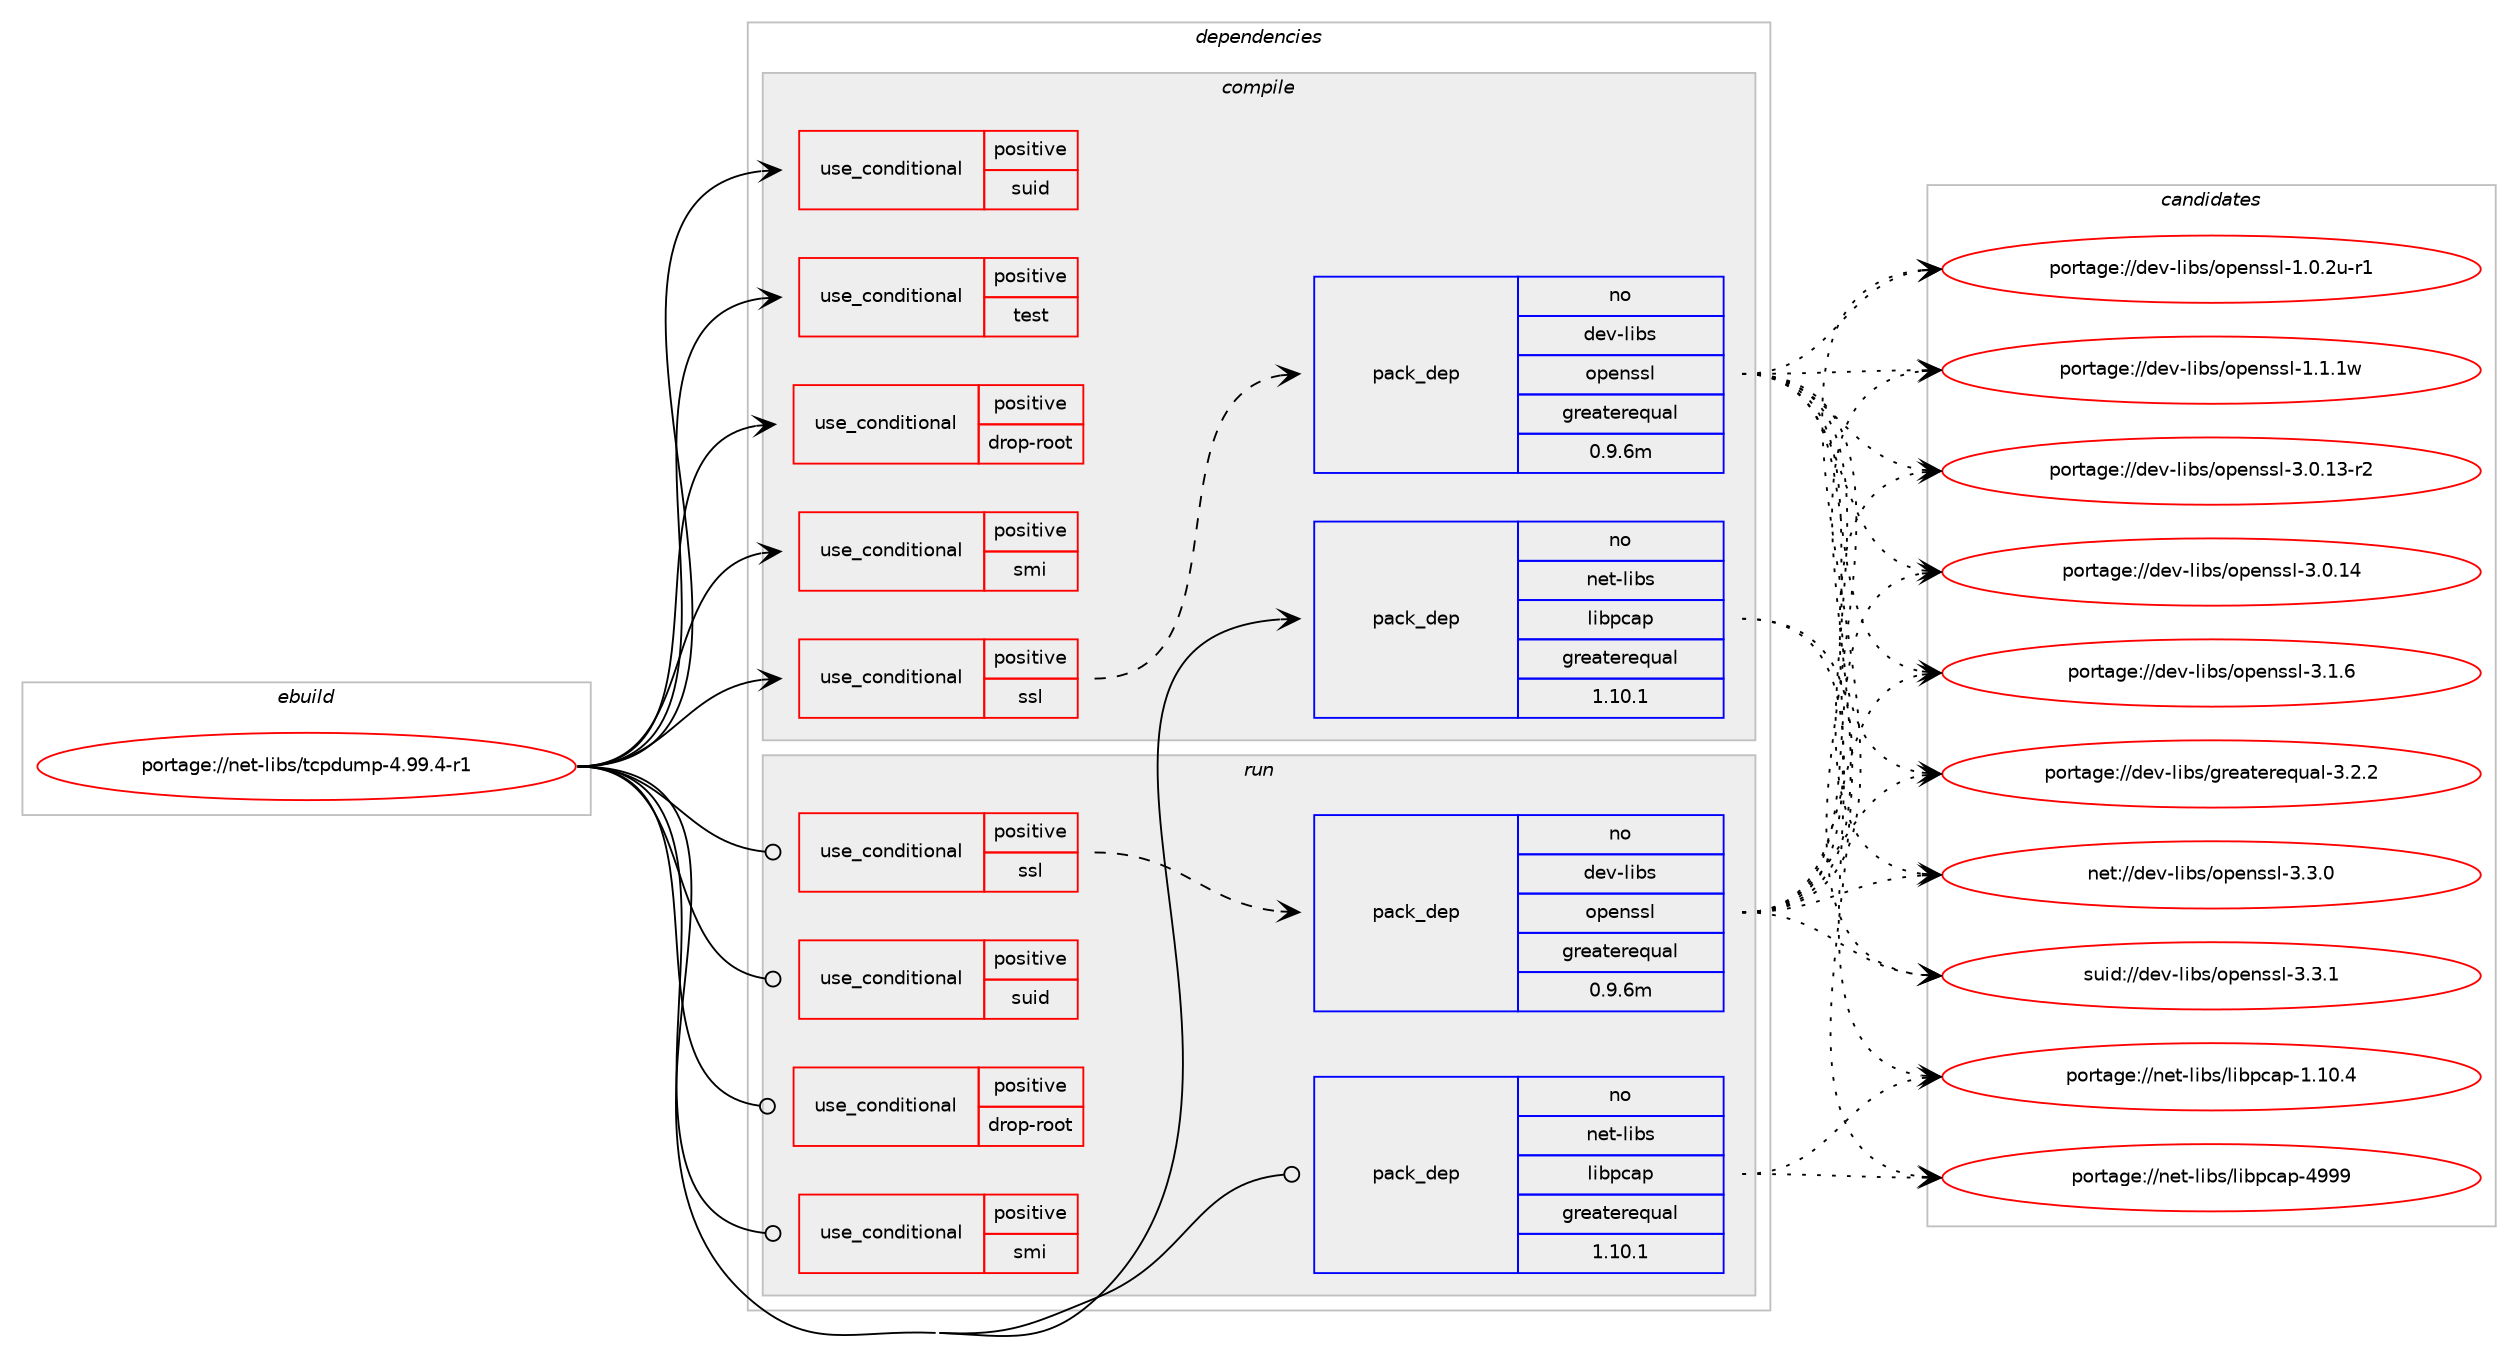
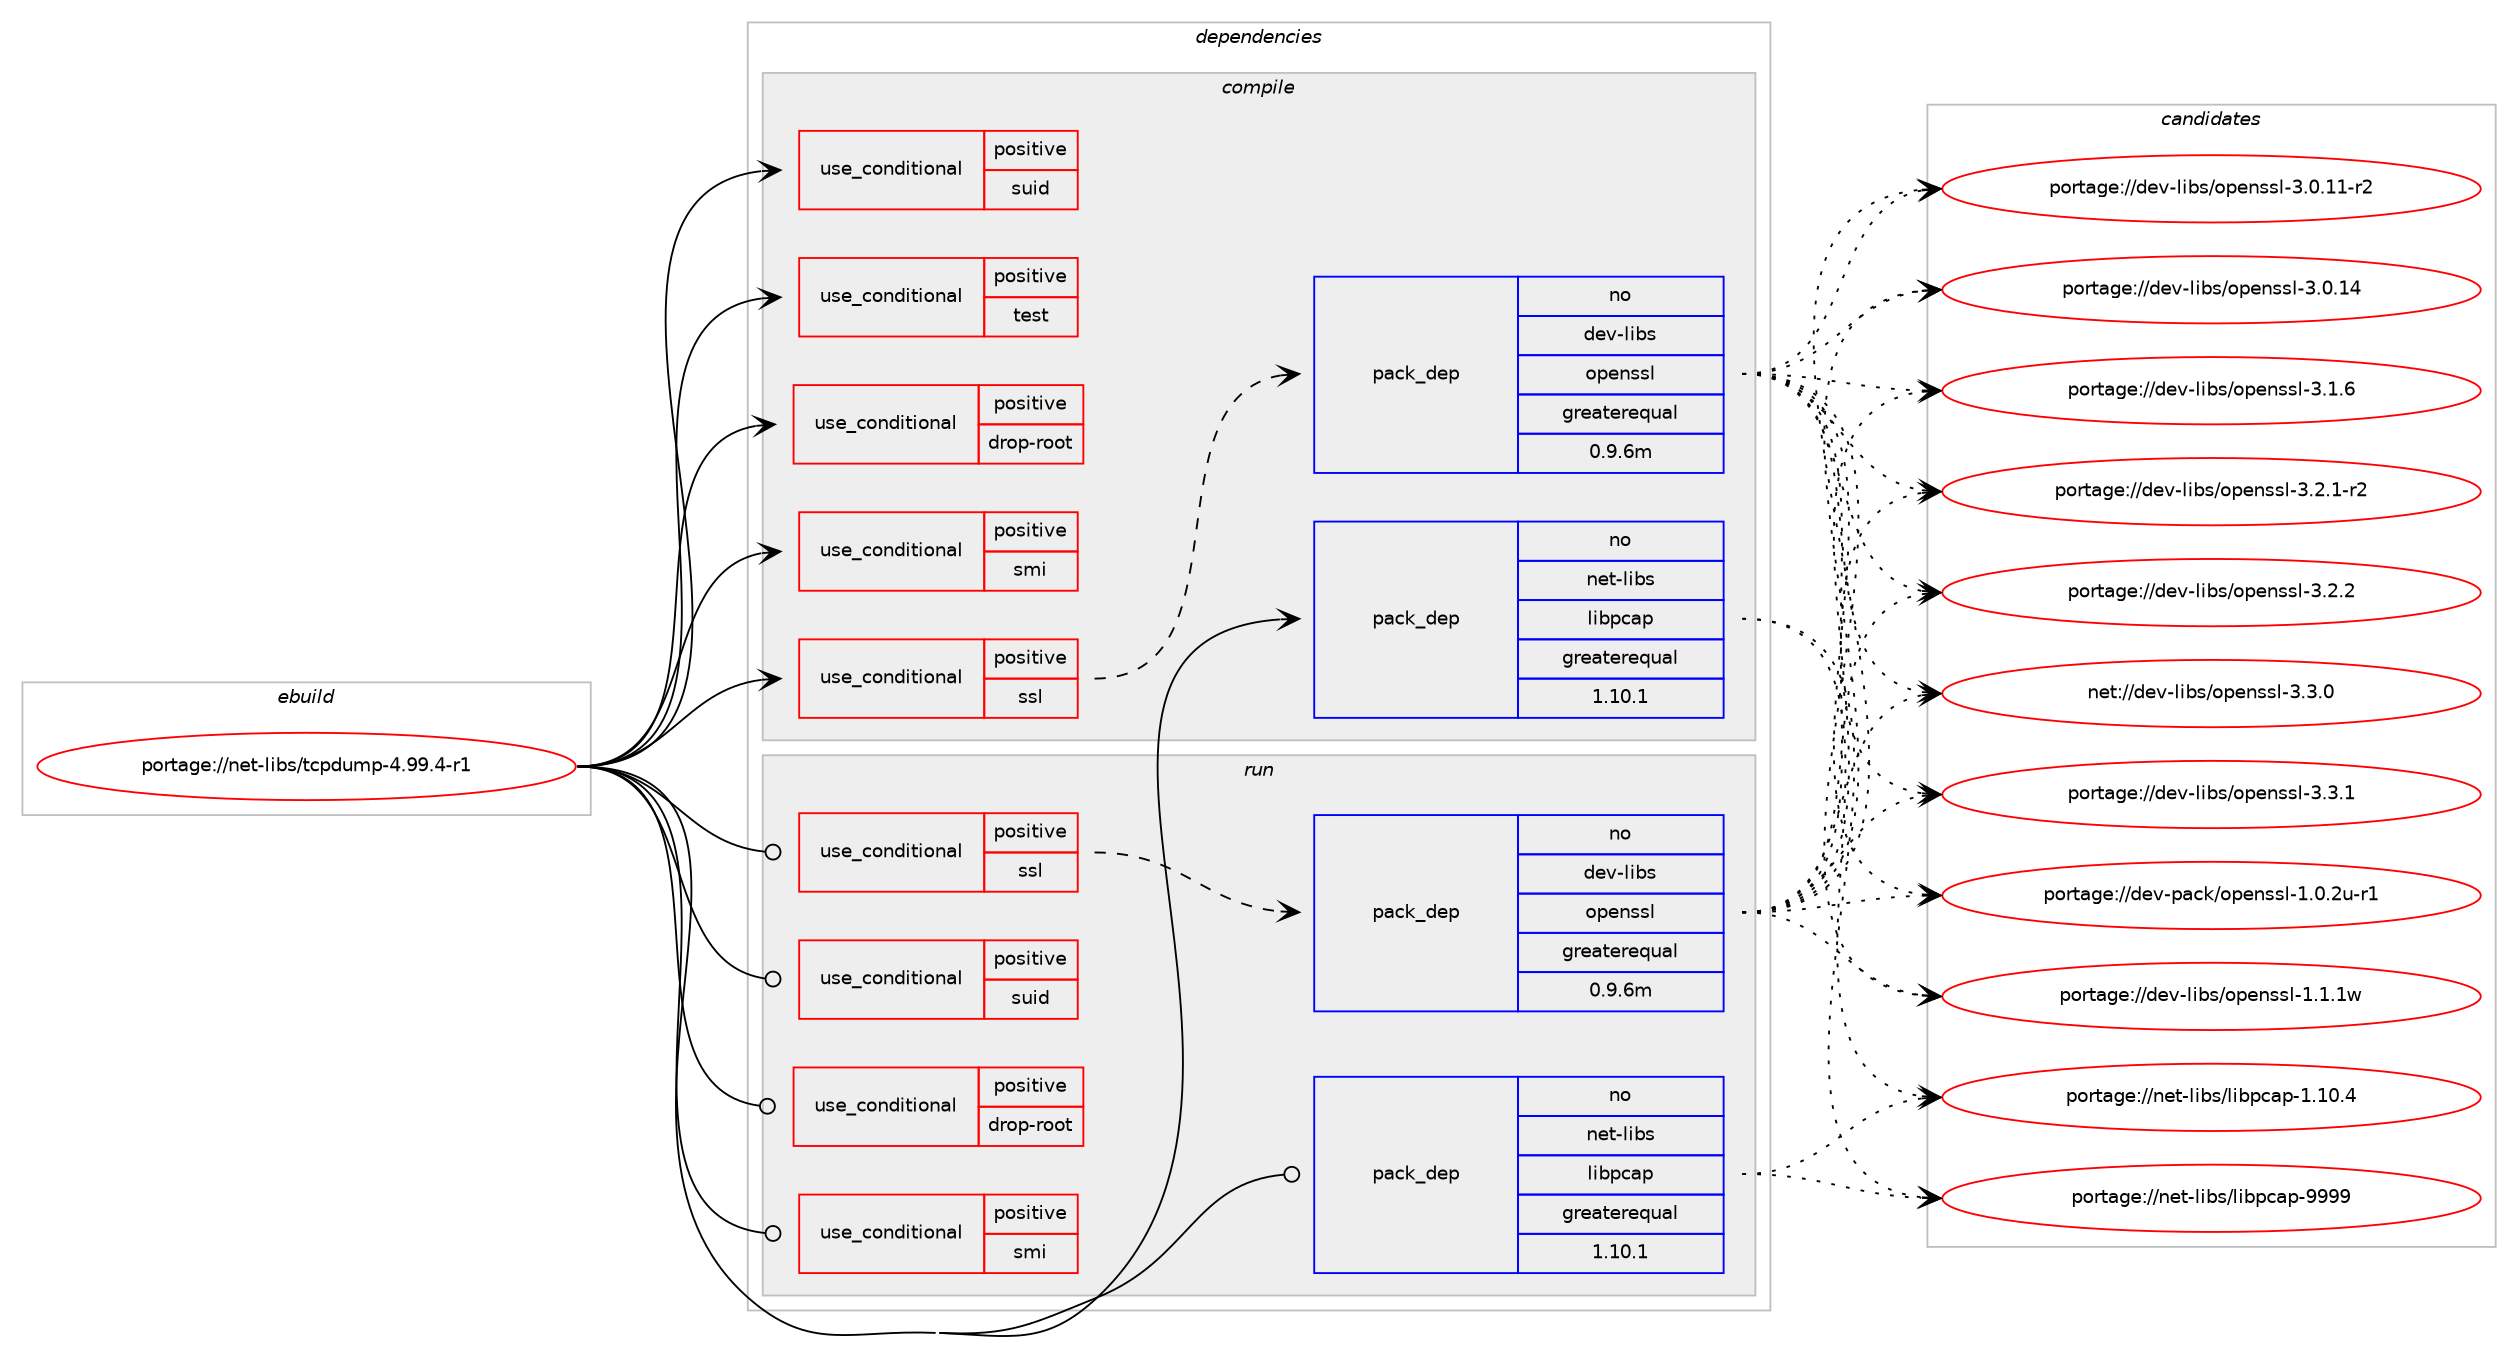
(2212, 269) -> (2212, 895)
(2212, 471) -> (2212, 189)
none -> (2212, 492)
(2212, 774) -> (2212, 593)
(2212, 976) -> (2212, 795)
(2212, 1178) -> (2212, 1198)
